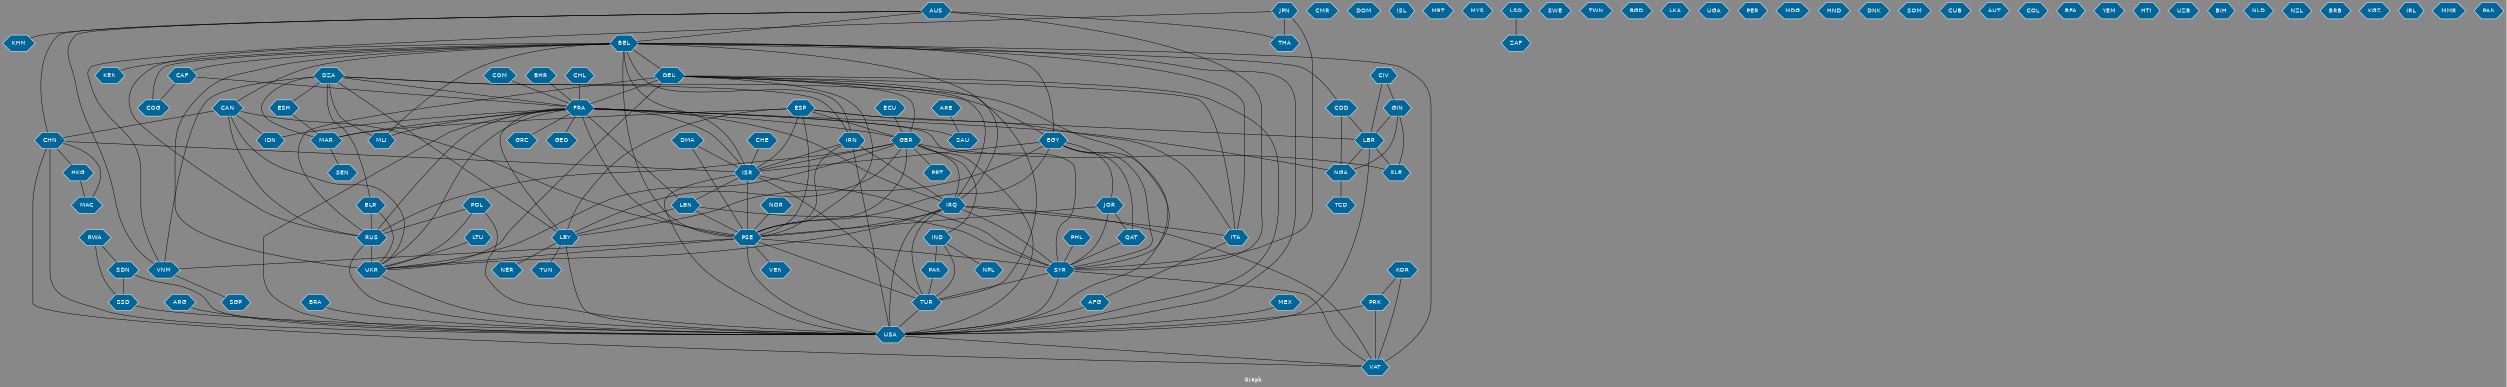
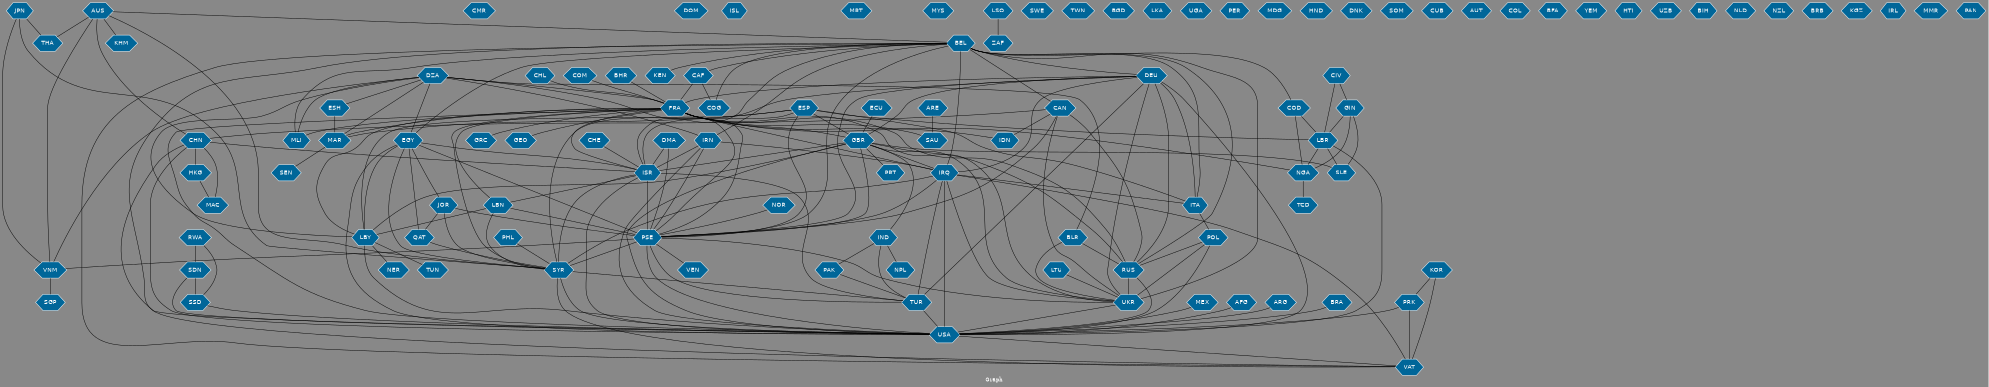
none -> (614, 103)
(1163, 271) -> (1202, 218)
